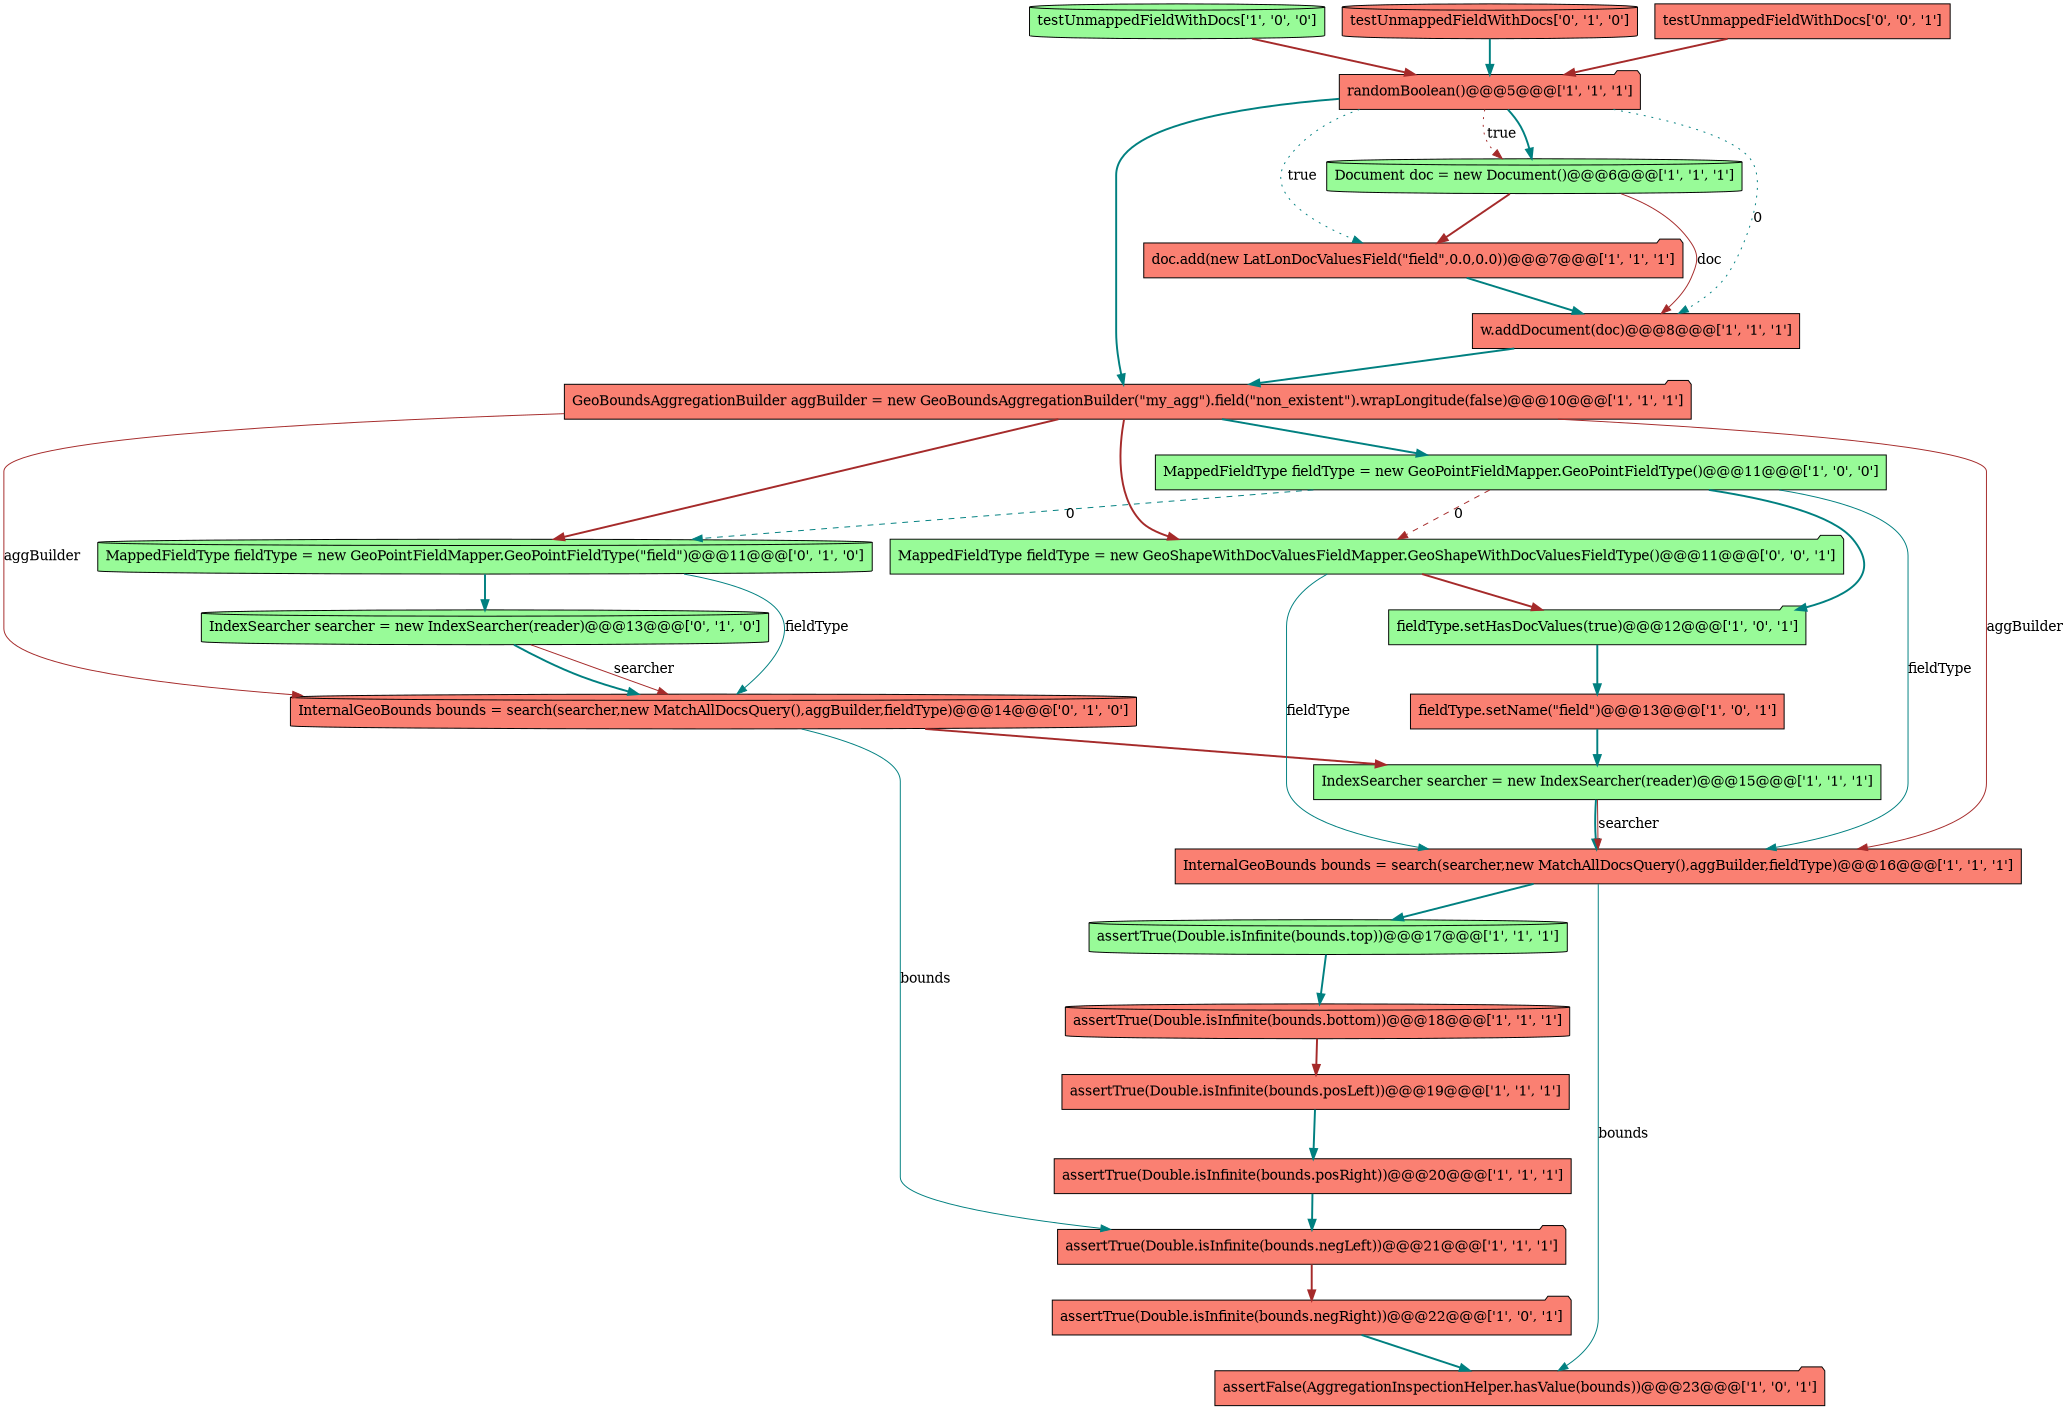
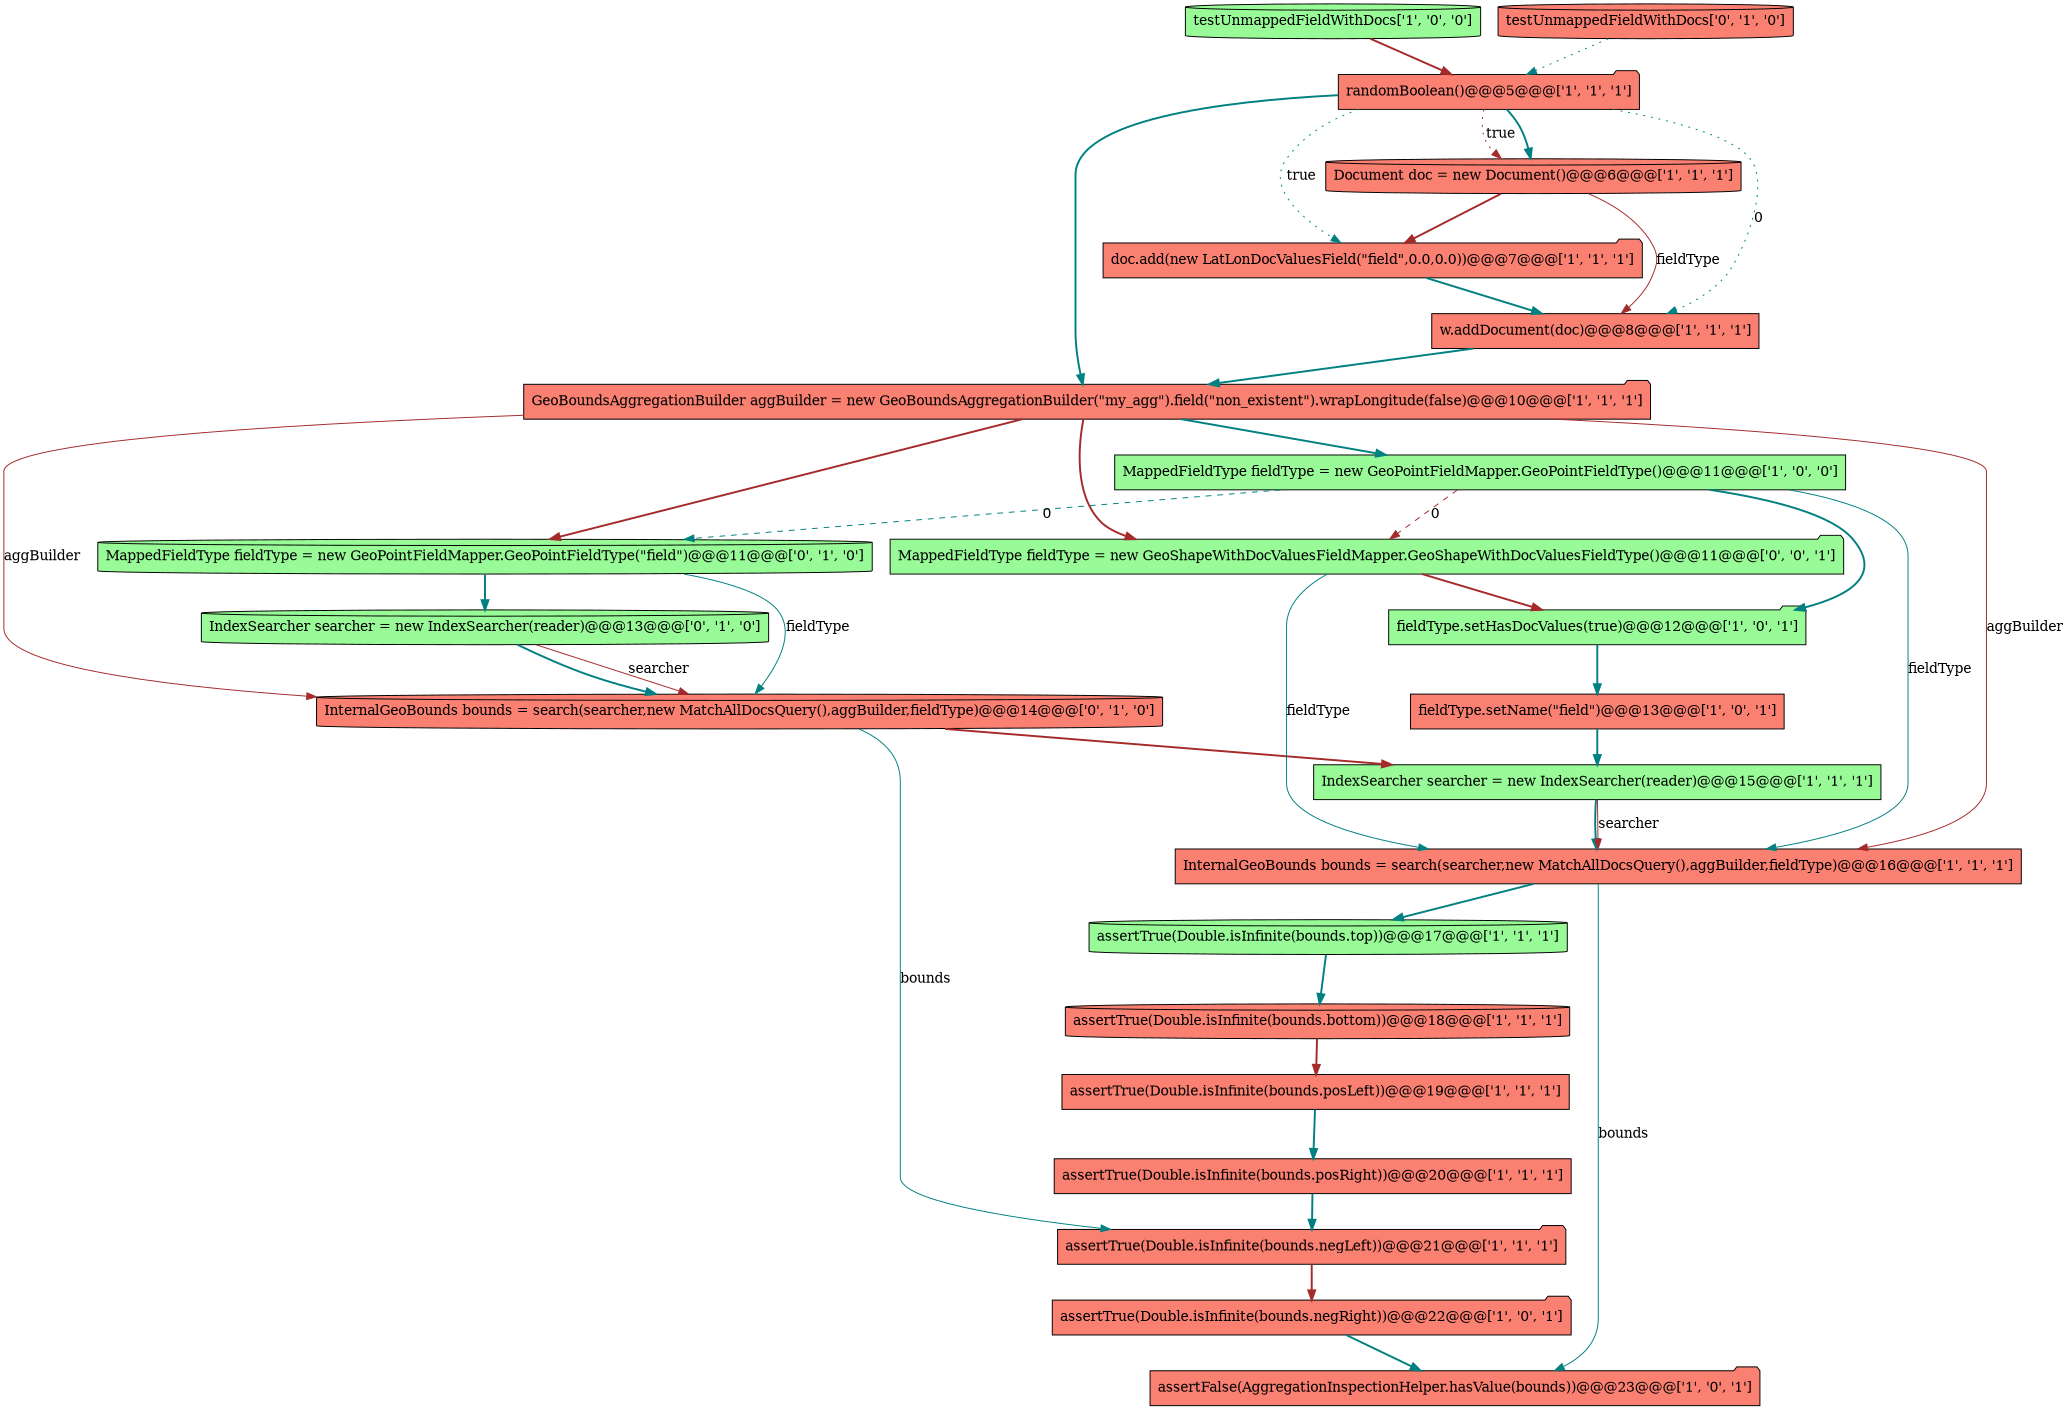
(1803, 21) -> none
(1490, 52) -> (1572, 55)
(1534, 176) -> (1533, 176)
(1709, 260) -> (1688, 260)
